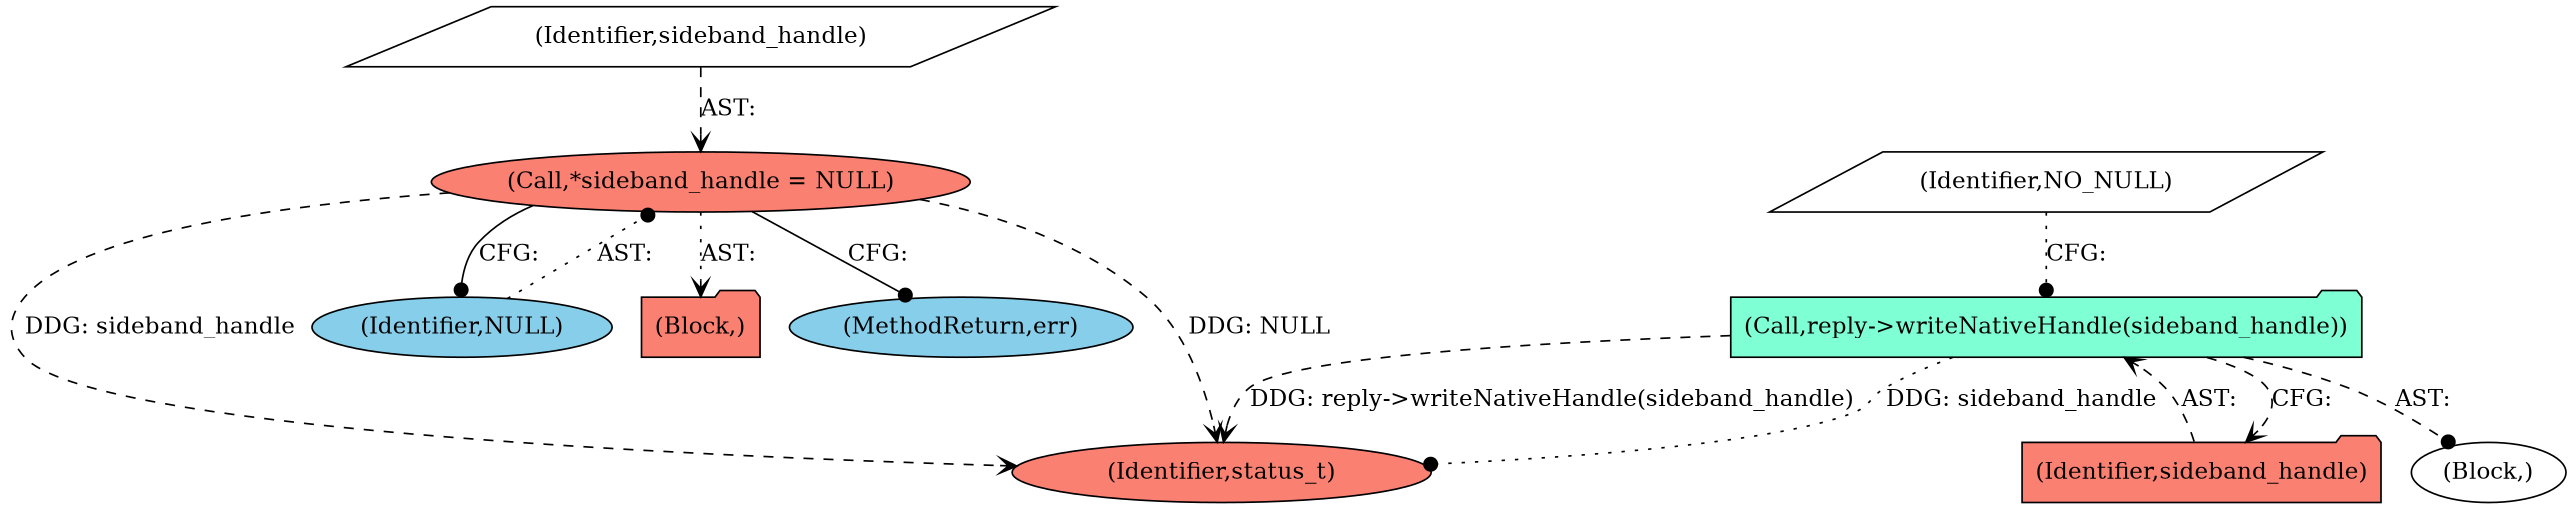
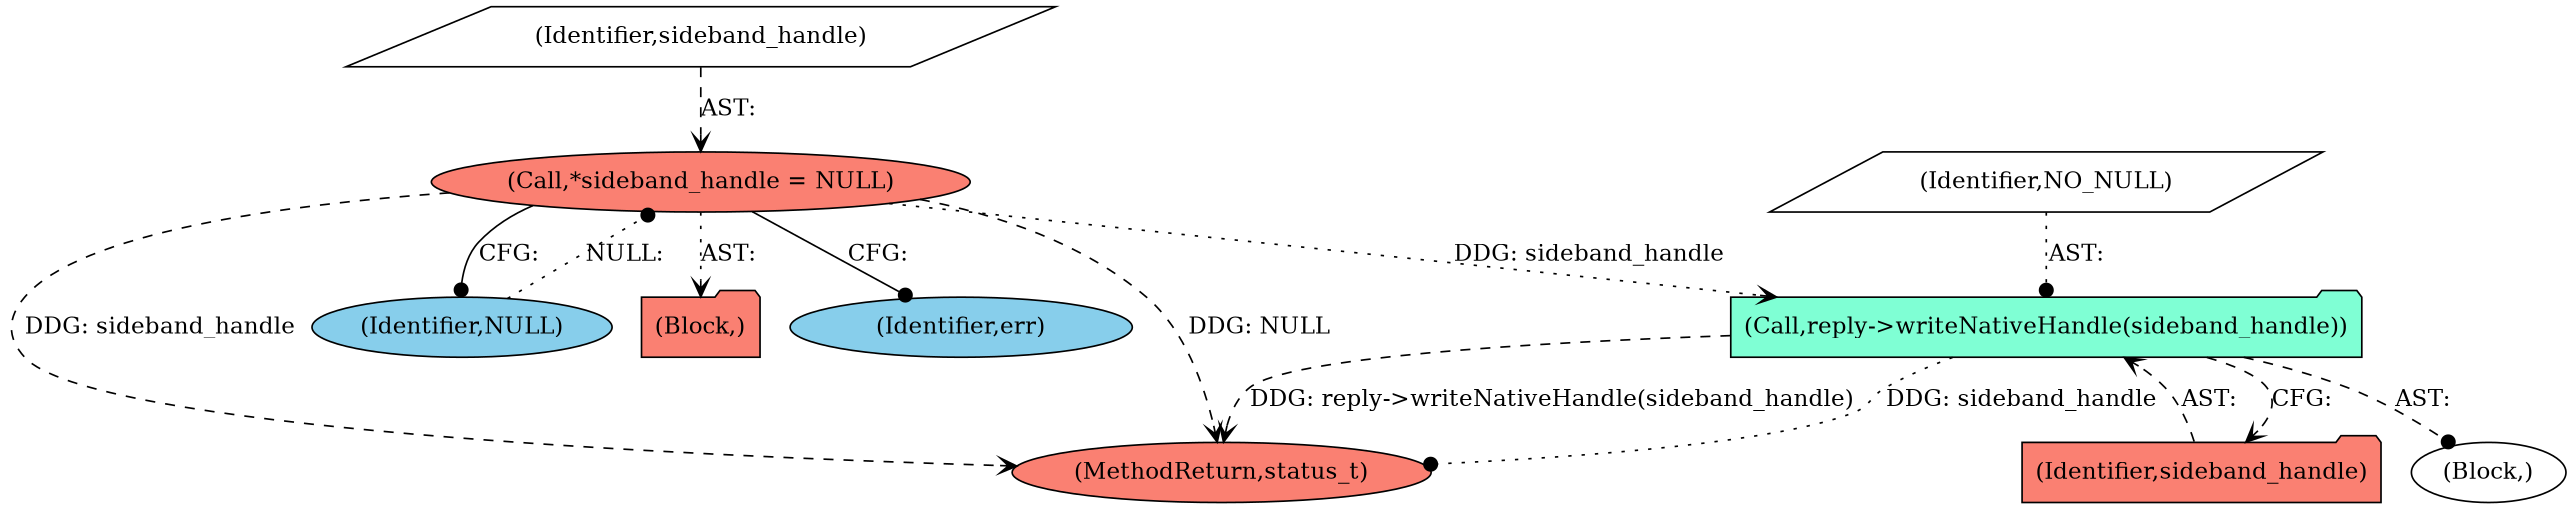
none -> (1324, 249)
(629, 255) -> (629, 255)
(2080, 255) -> (2080, 255)
(961, 327) -> (961, 327)
(1222, 472) -> (1222, 472)
